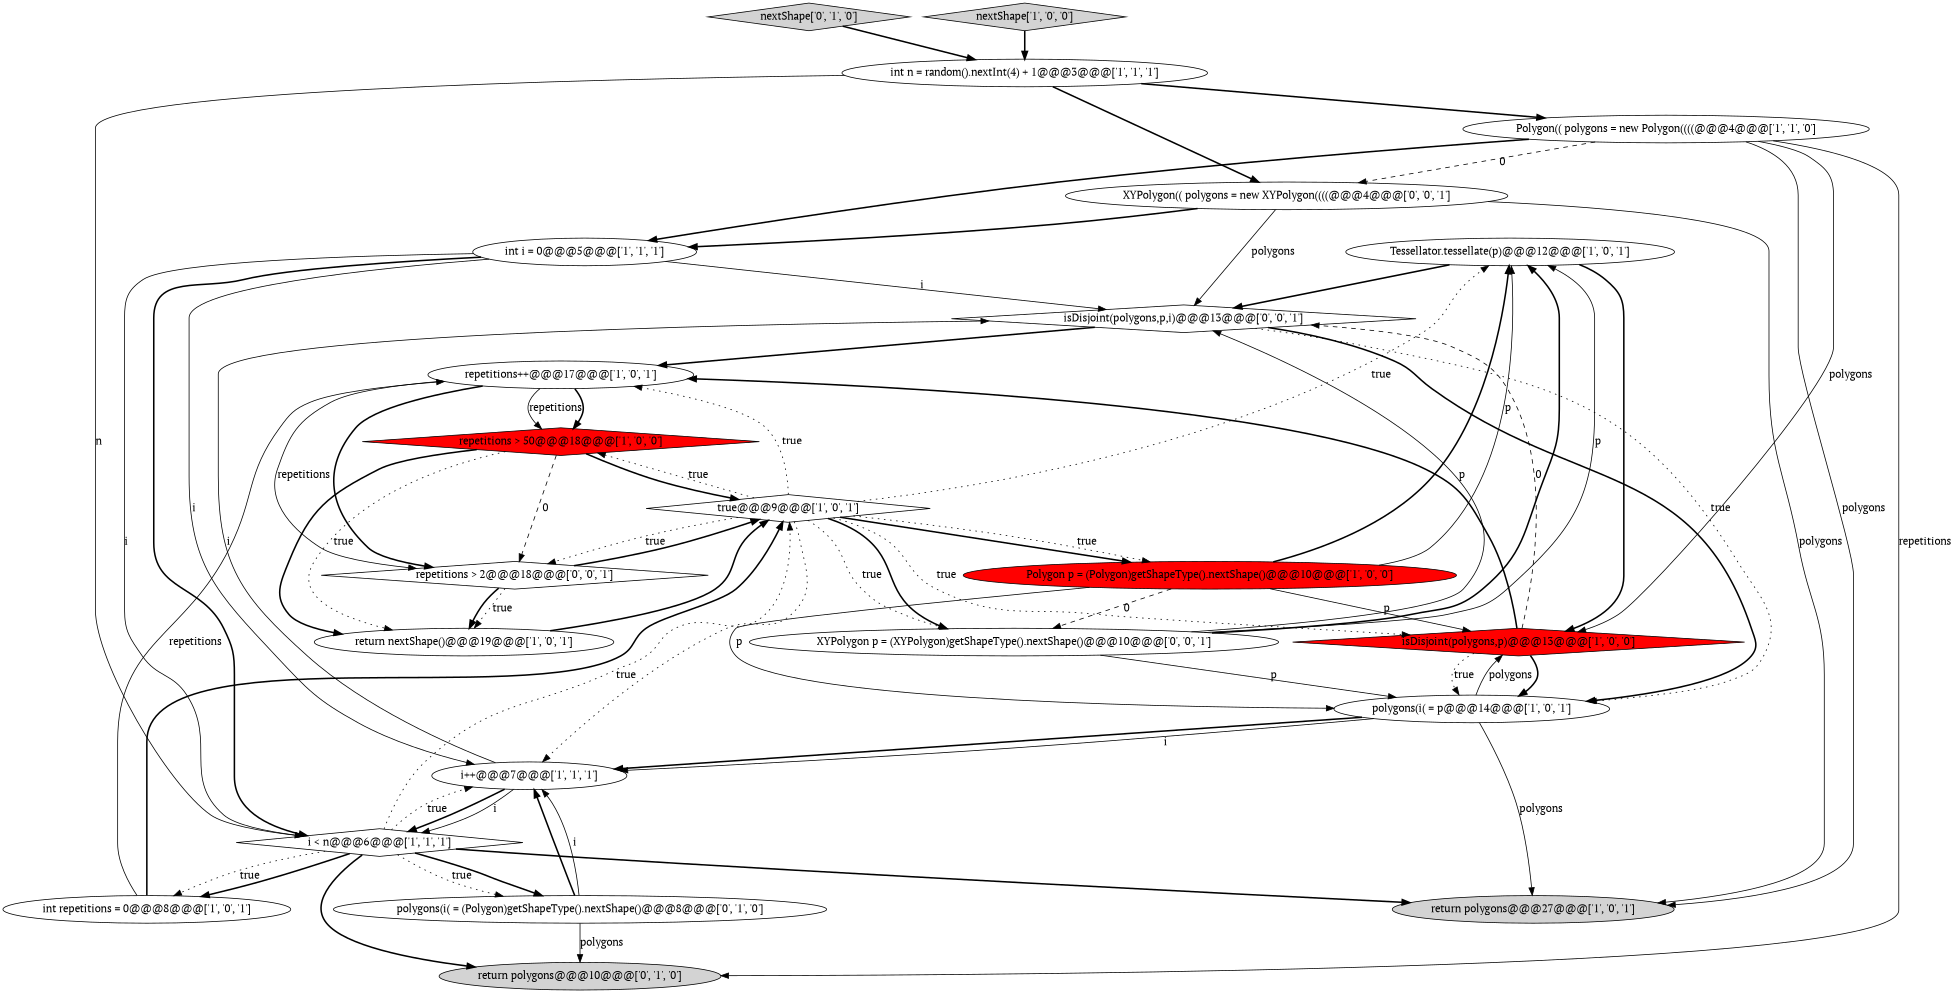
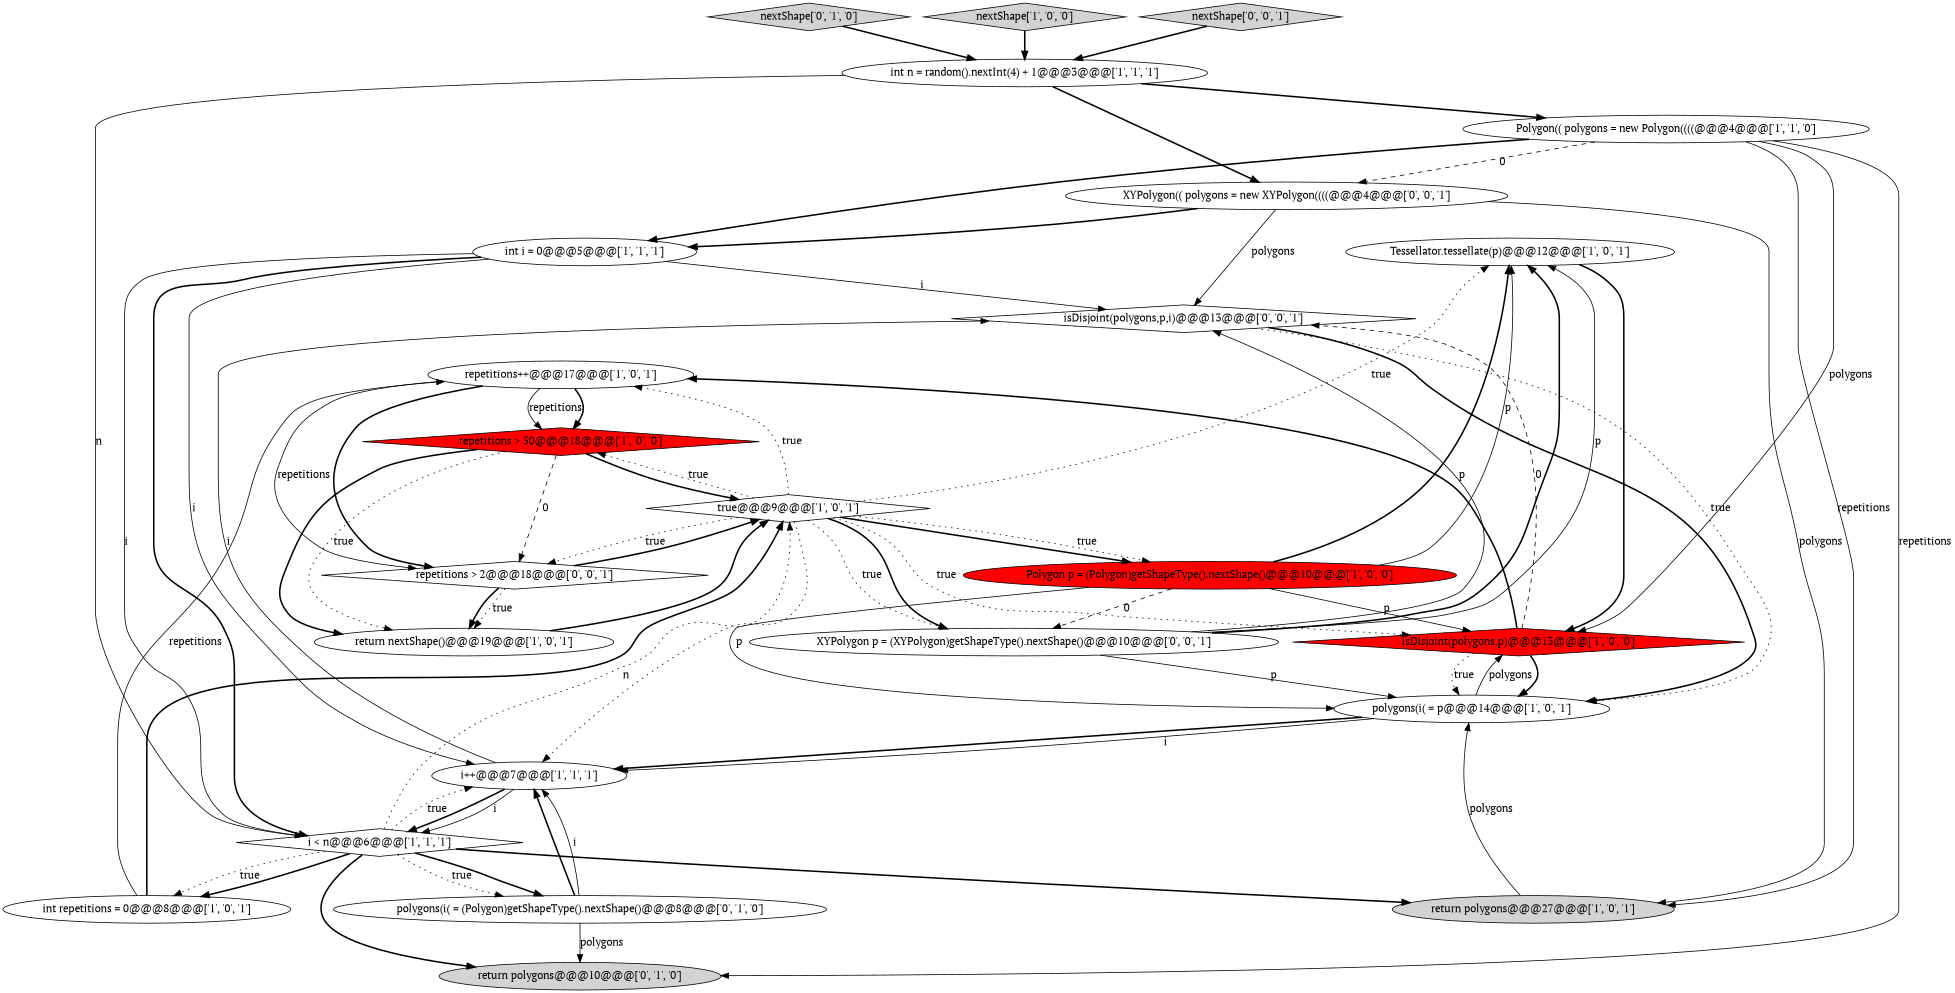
none -> (1241, 17)
(1346, 286) -> none
(881, 346) -> none
(1864, 508) -> (1864, 508)
(626, 676) -> (626, 676)
(1516, 802) -> (1471, 820)
